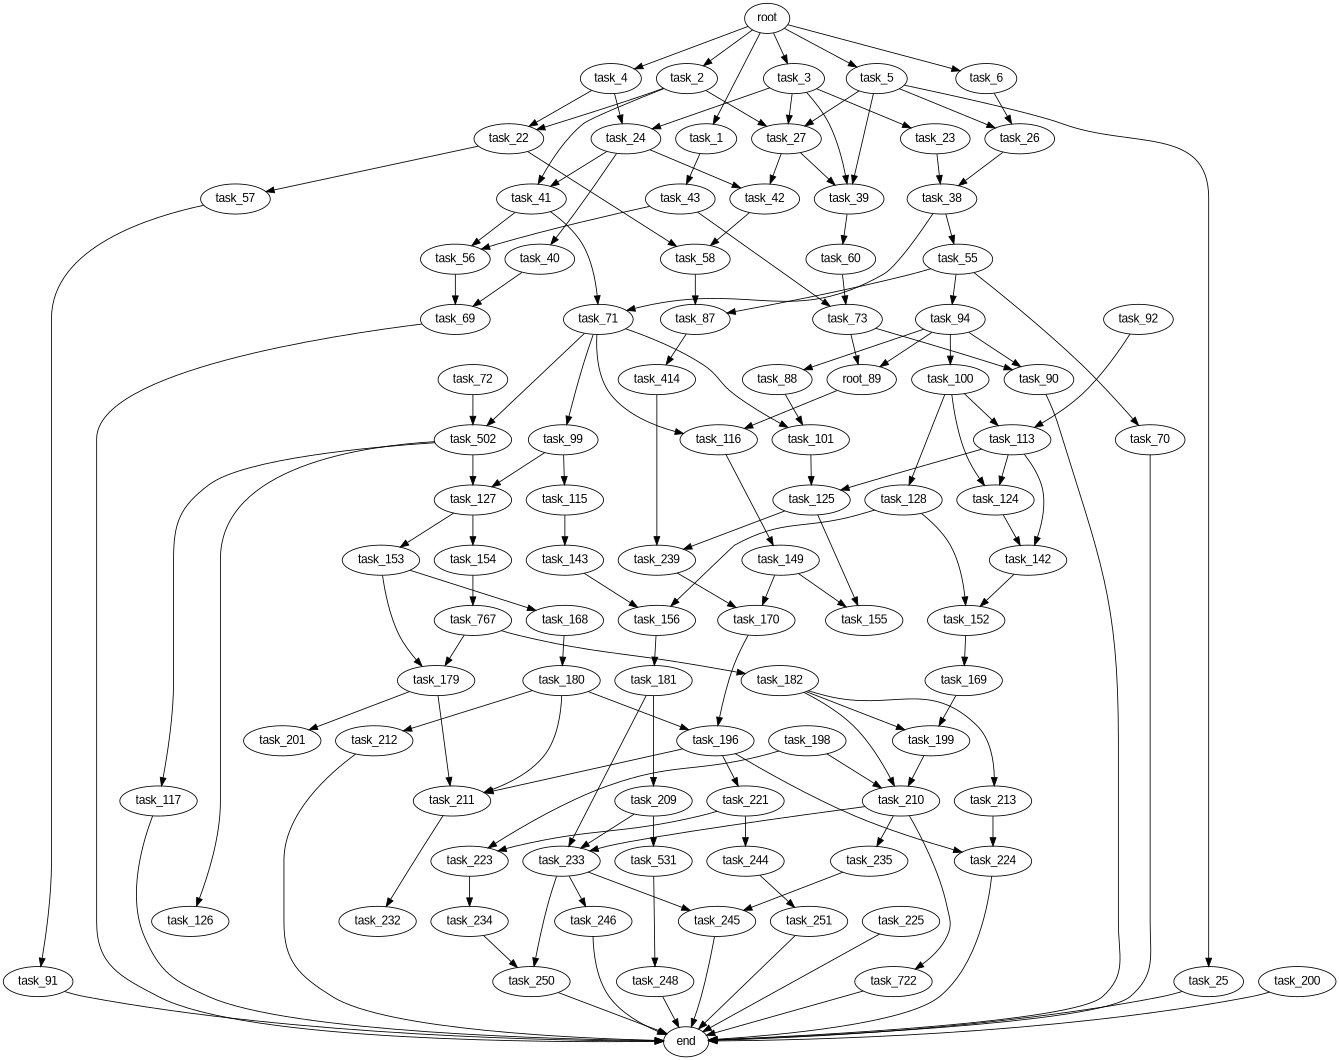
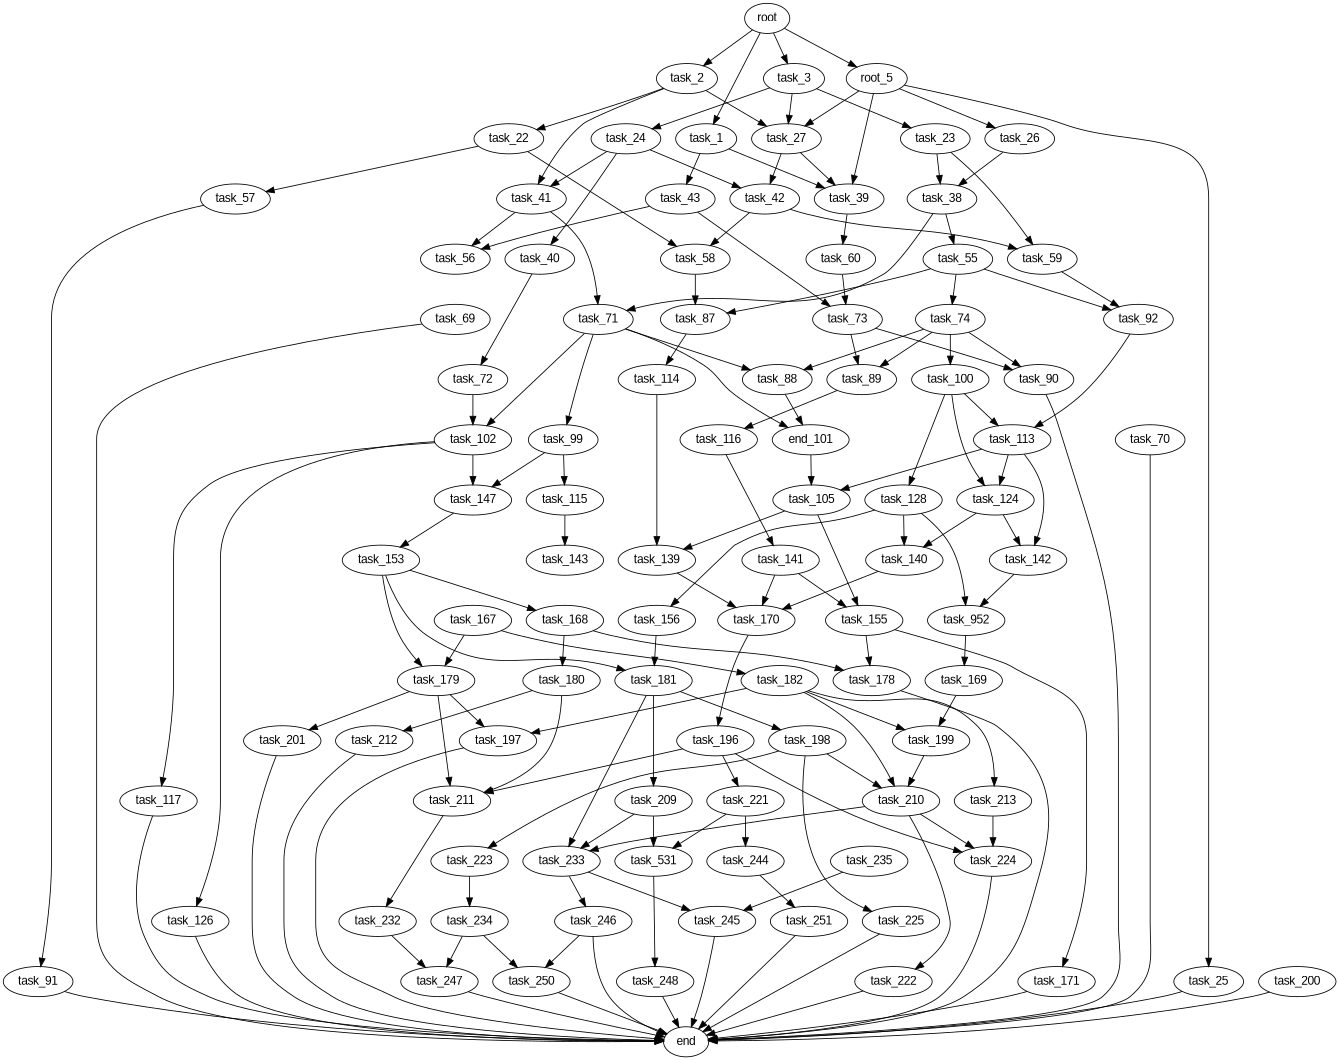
(611, 79) -> none
(877, 79) -> (877, 79)
(986, 79) -> none
(832, 131) -> (771, 166)
none -> (1042, 259)
(455, 285) -> none
(501, 287) -> (509, 316)
(950, 319) -> (950, 319)
(1057, 342) -> (1043, 288)
(657, 380) -> (657, 380)
(862, 380) -> (862, 380)
(615, 399) -> (687, 349)
(473, 440) -> (473, 440)
(811, 440) -> (811, 440)
(473, 500) -> (473, 500)
(812, 500) -> (812, 500)
(473, 560) -> none
(657, 560) -> (657, 560)
(781, 560) -> (781, 560)
none -> (904, 560)
(607, 588) -> none
(473, 620) -> (473, 620)
(966, 620) -> (966, 620)
none -> (483, 658)
none -> (872, 681)
(632, 708) -> none
none -> (726, 709)
none -> (498, 741)
(889, 823) -> (943, 829)
(622, 829) -> (712, 823)
none -> (809, 844)
(545, 917) -> (565, 949)
none -> (439, 982)
(893, 982) -> (893, 982)
none -> (1057, 982)
none -> (344, 1015)
none -> (407, 1032)
